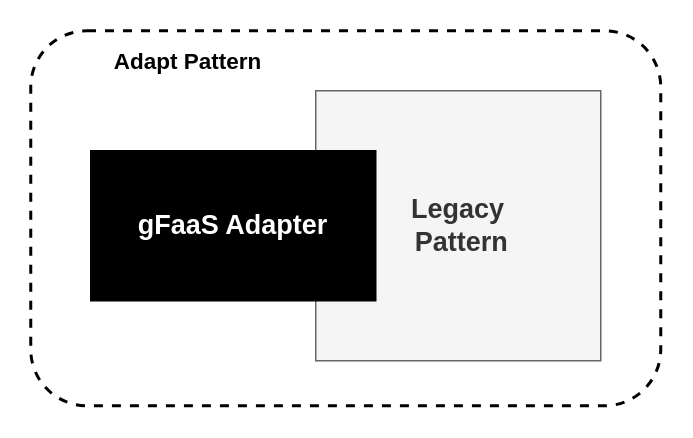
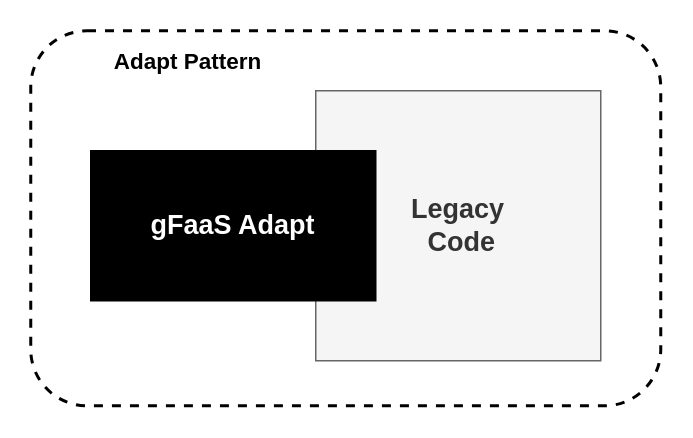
(233, 226) -> (233, 226)
(458, 226) -> (458, 226)
